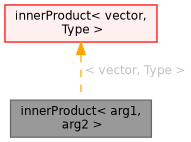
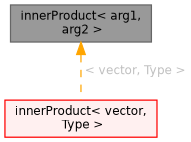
(81, 78) -> (81, 78)
